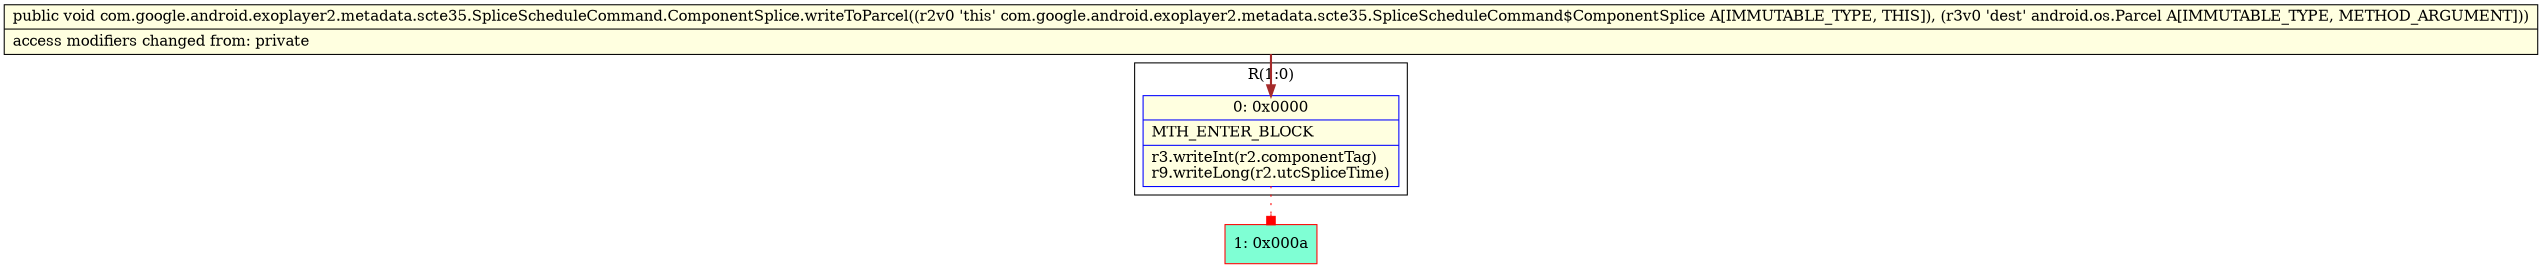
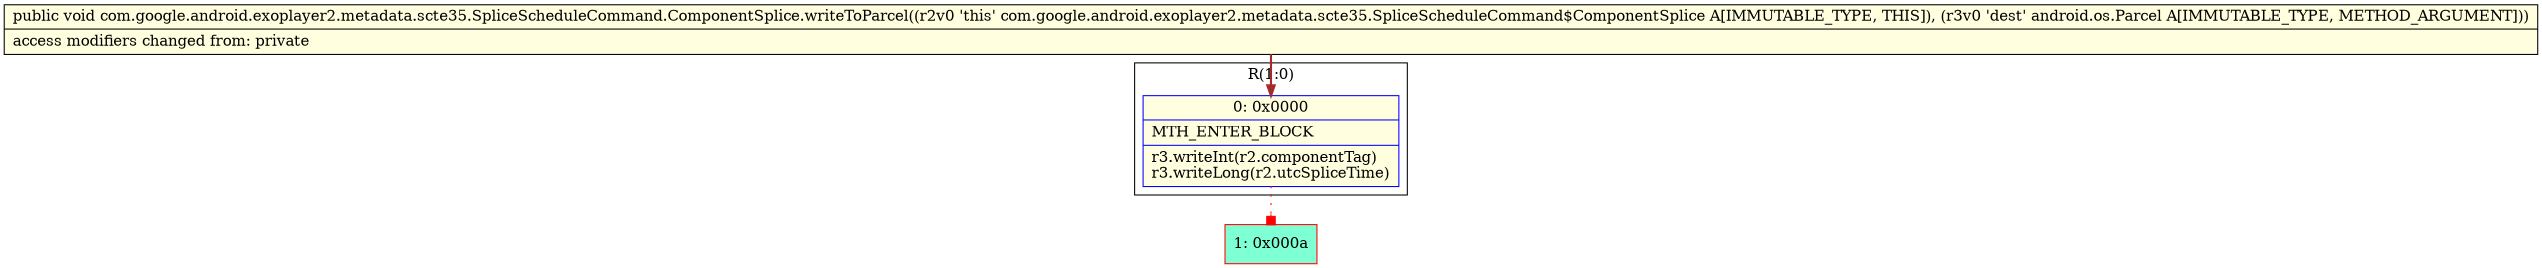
(1271, 173) -> (1271, 173)
